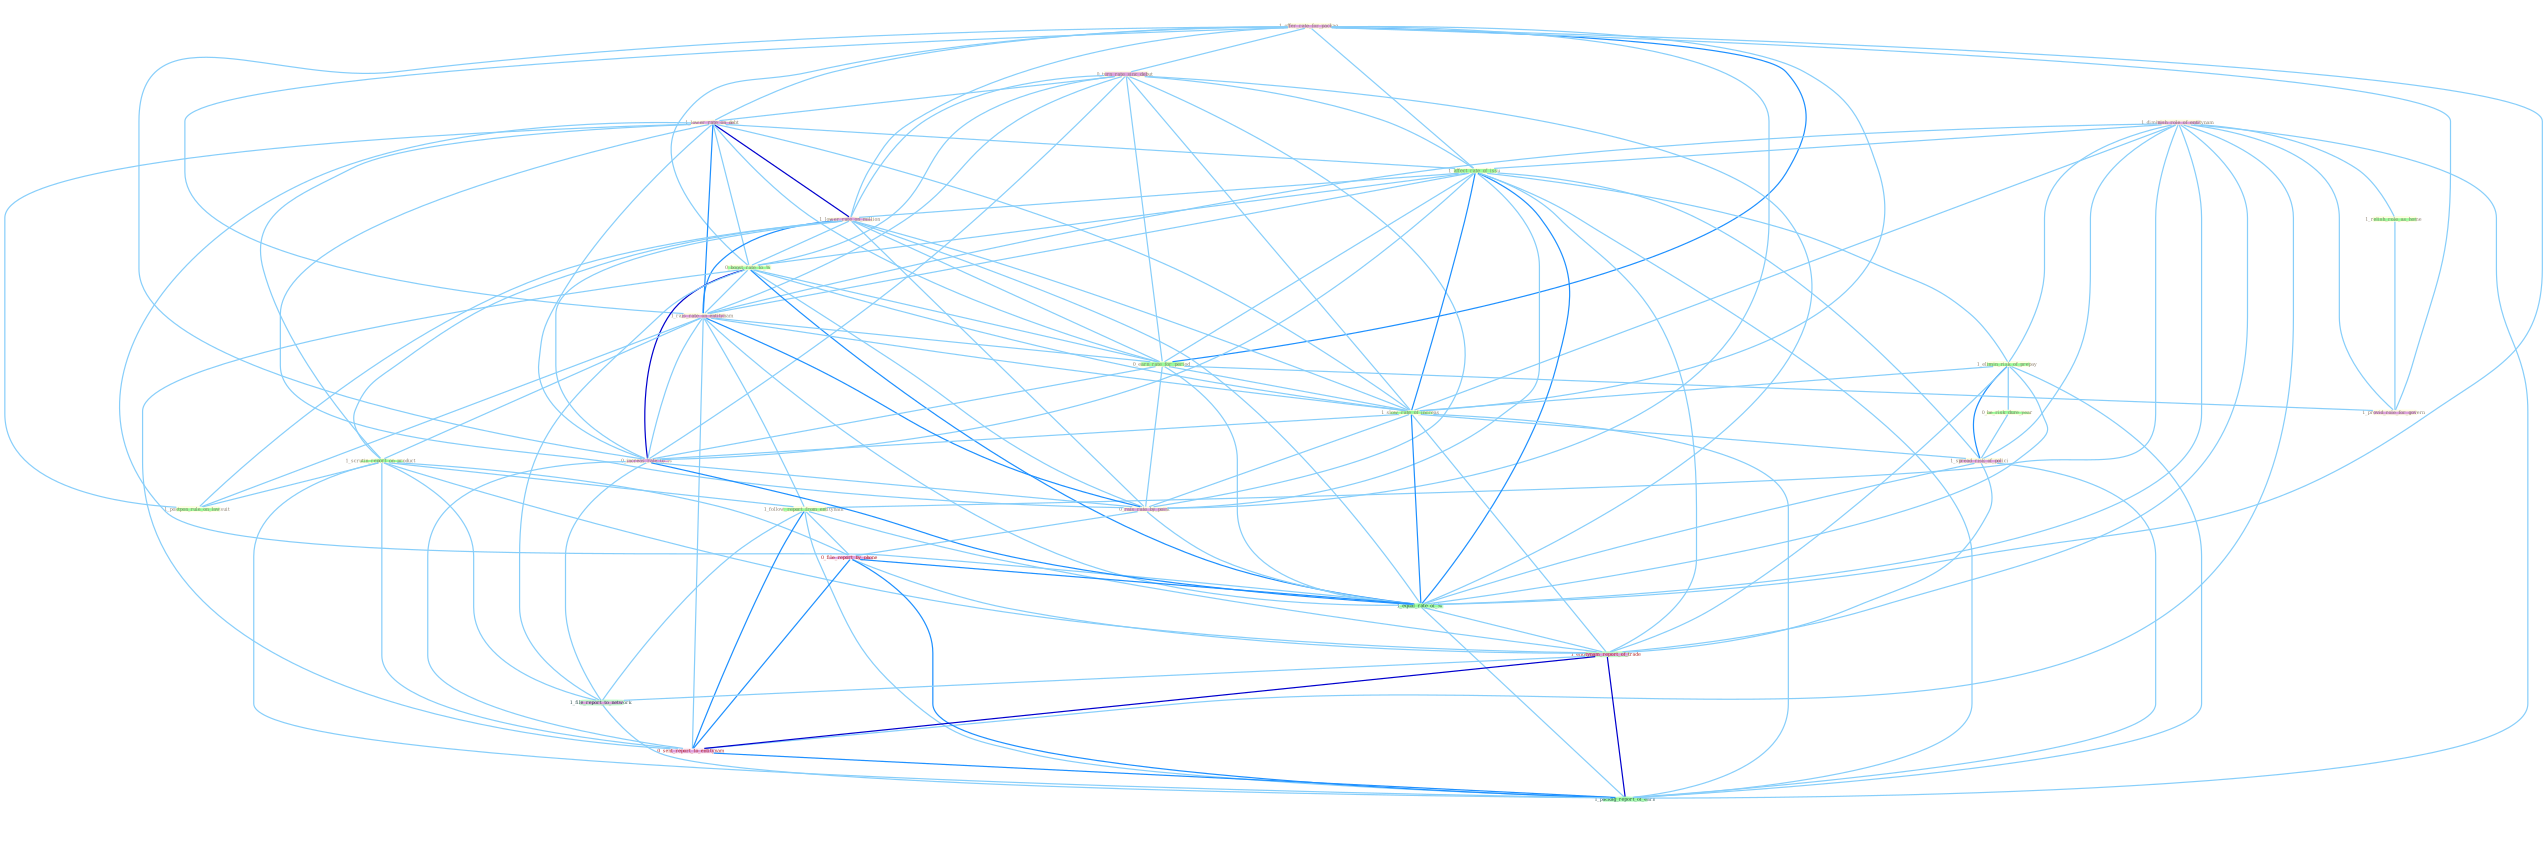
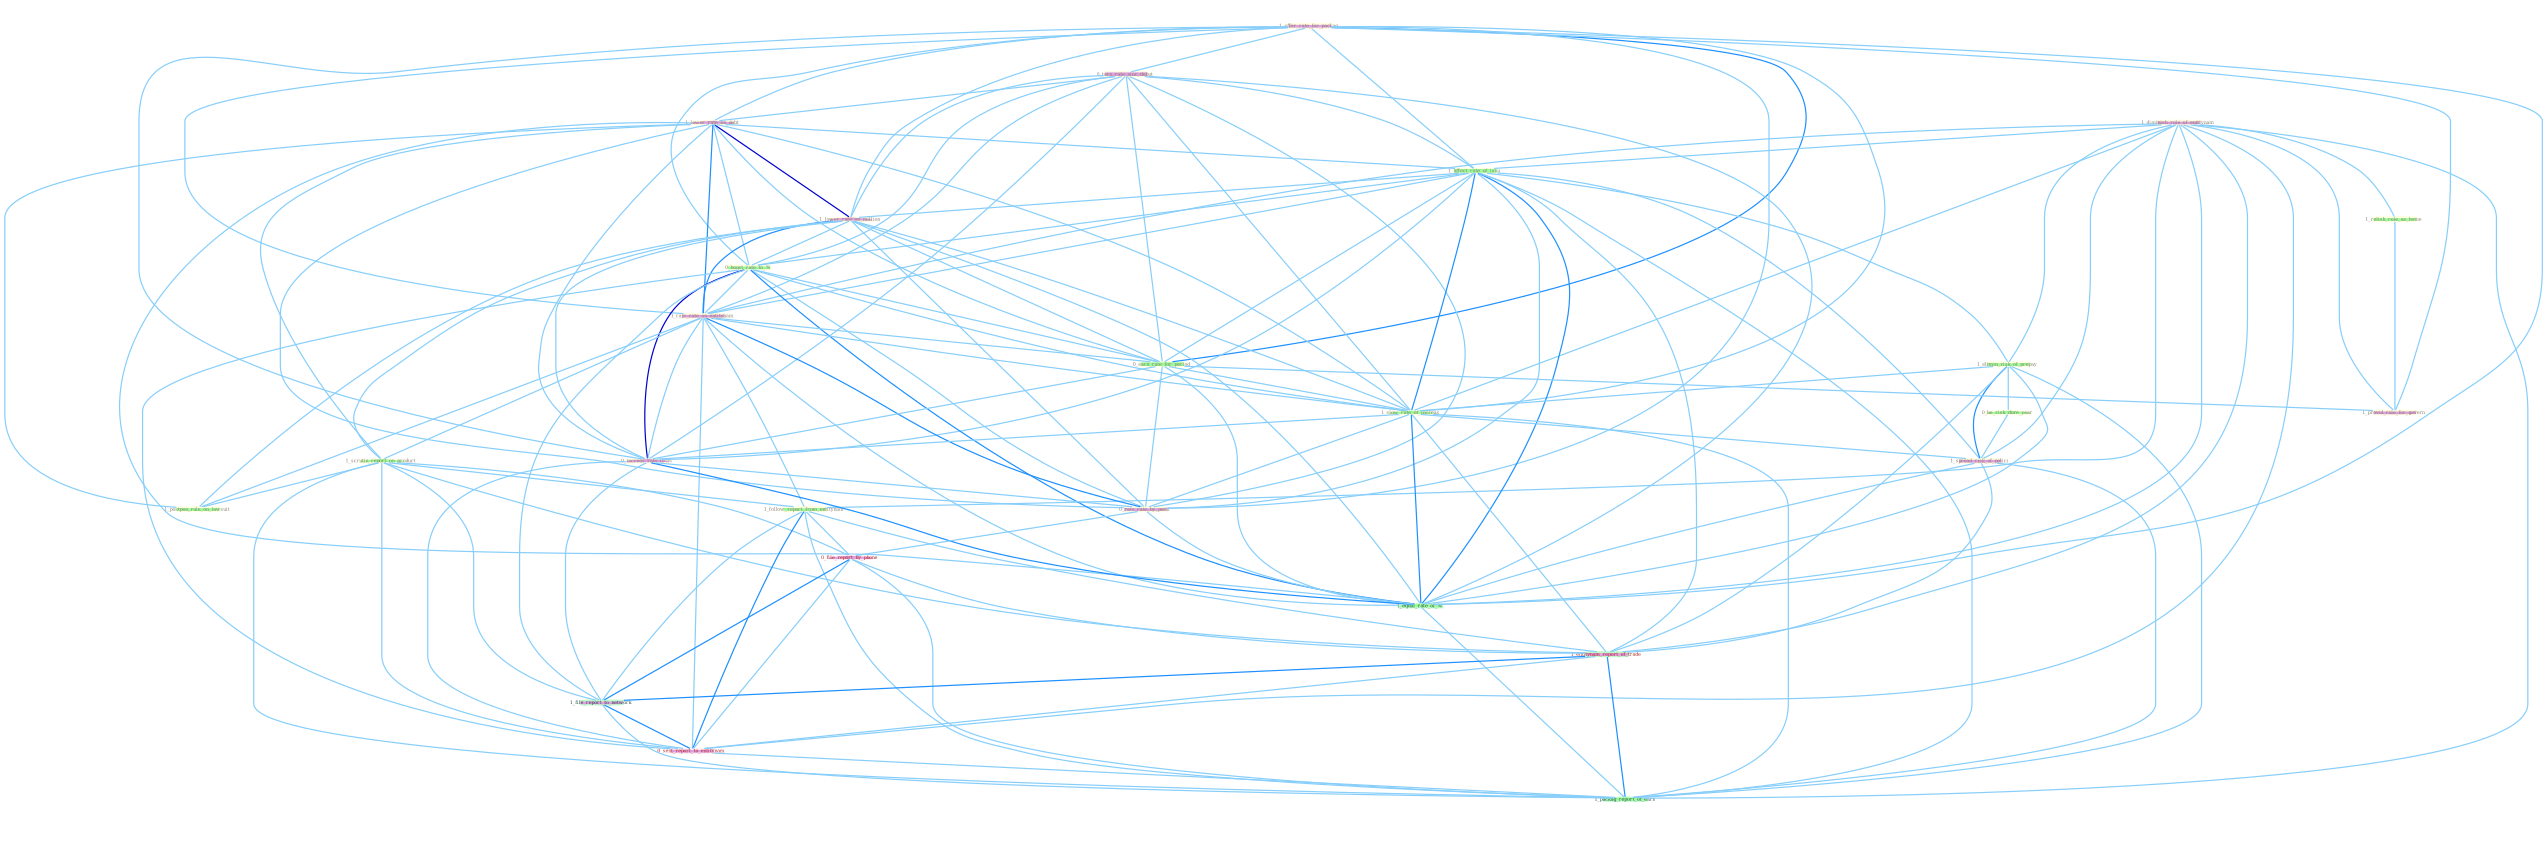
(1136, 582) -> (727, 630)
(1513, 630) -> none
(772, 654) -> (772, 654)
(1104, 678) -> (1104, 678)
(1239, 693) -> (1239, 693)
none -> (647, 727)
(1616, 727) -> (1616, 727)
(1177, 770) -> (1177, 770)
(1074, 771) -> (1074, 771)
